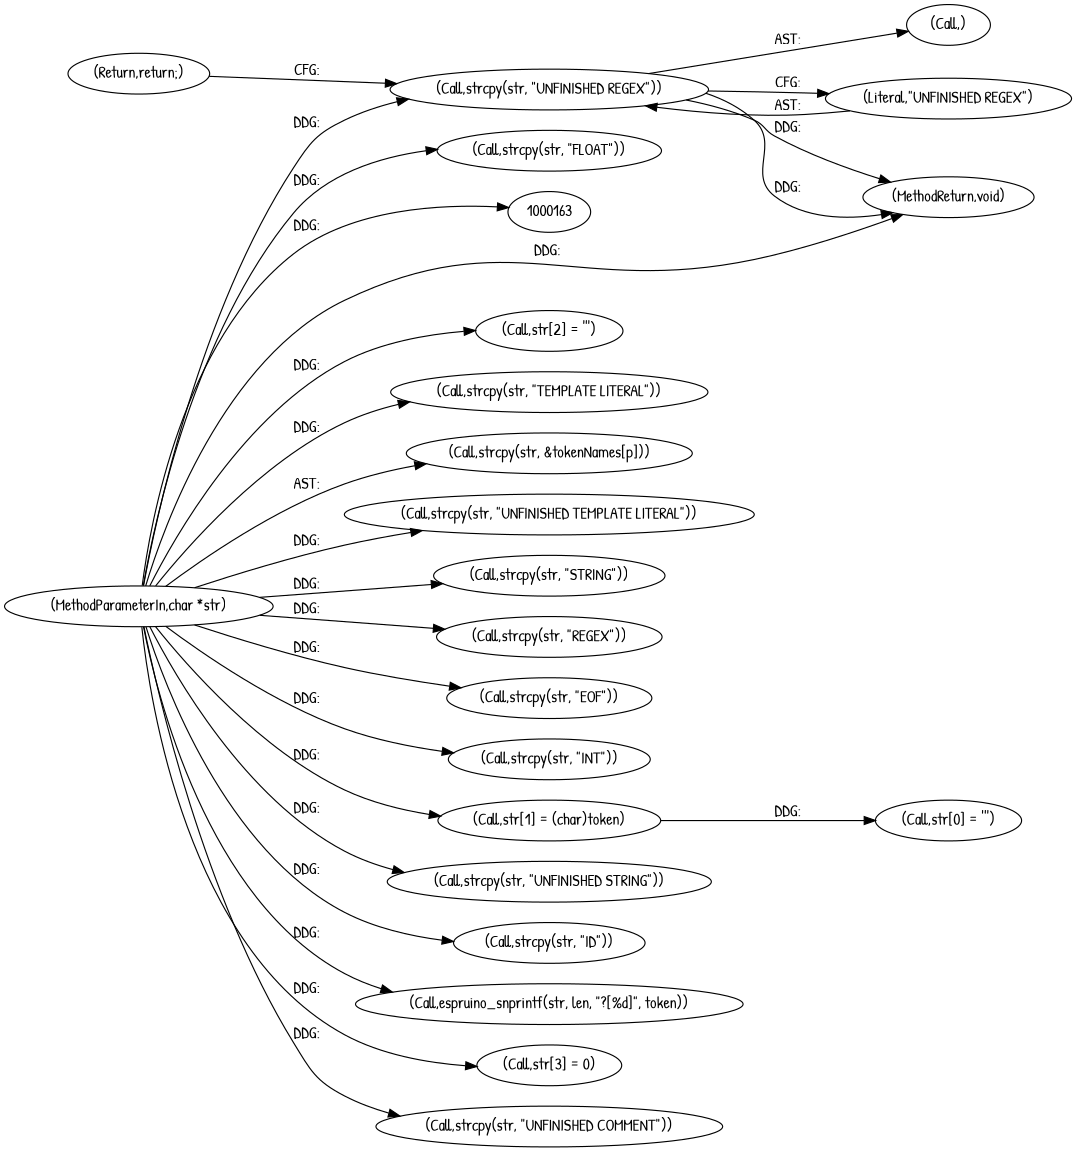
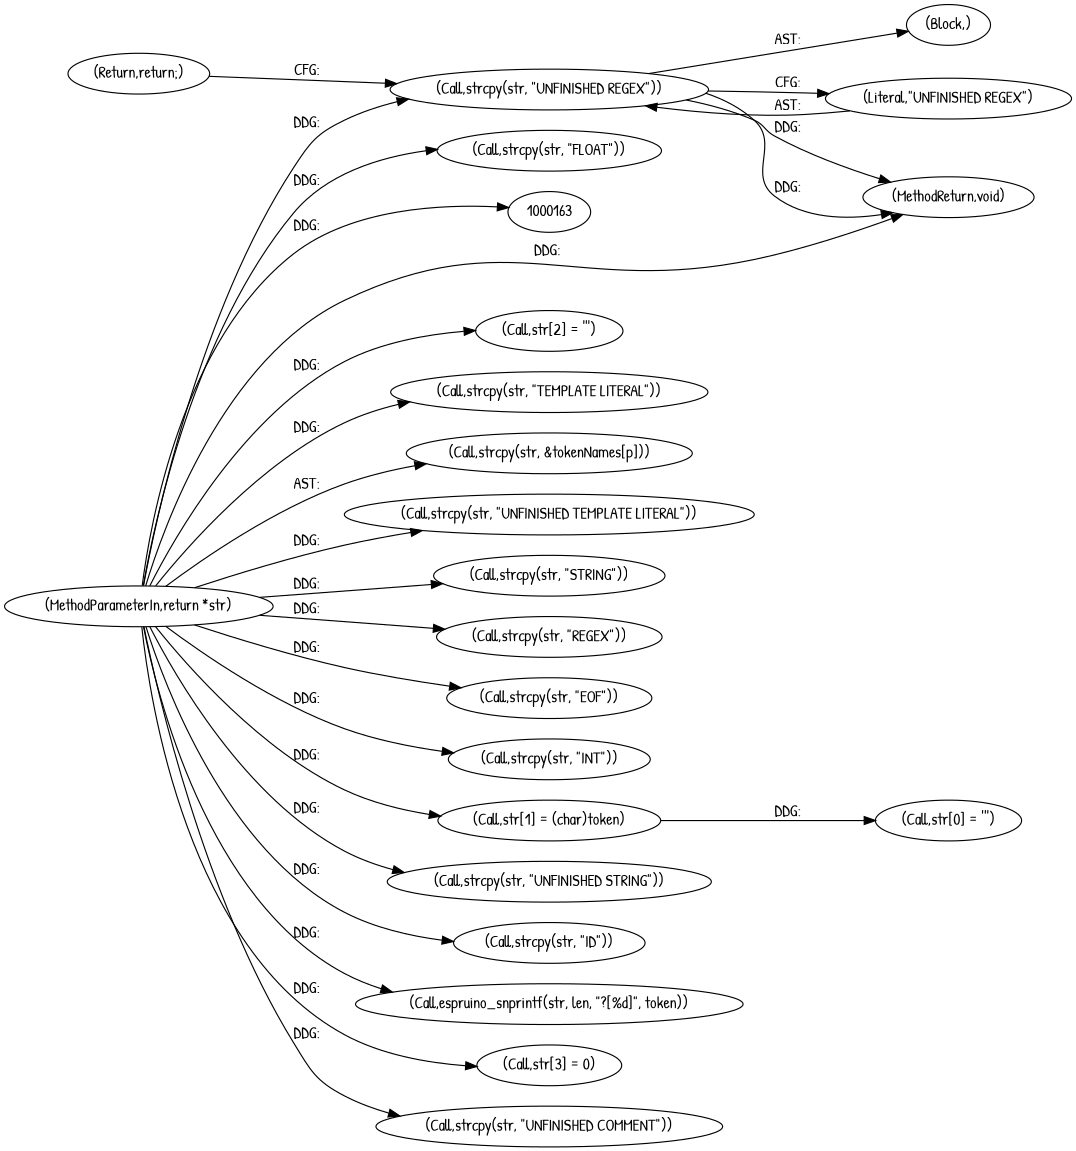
(948, 25) -> (948, 25)
(139, 606) -> (139, 606)
